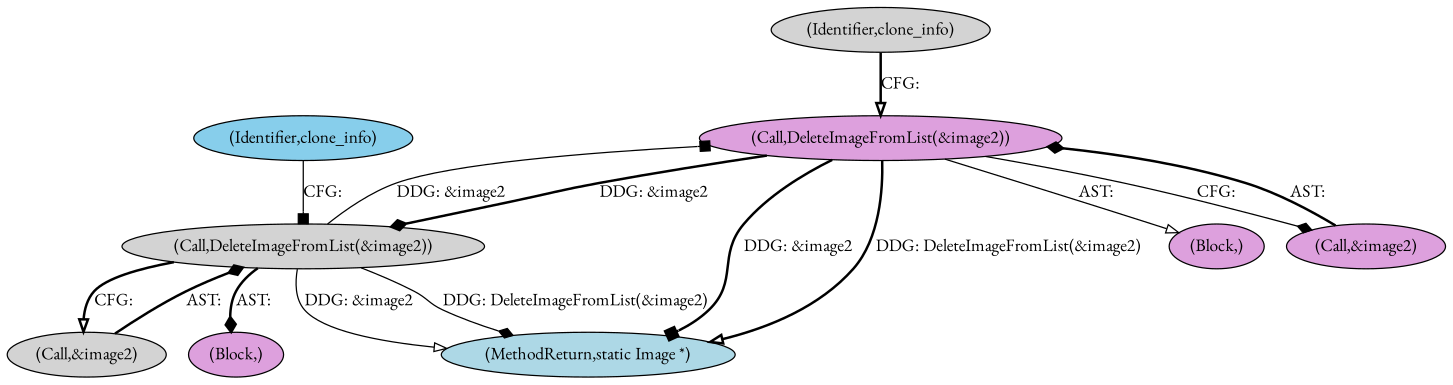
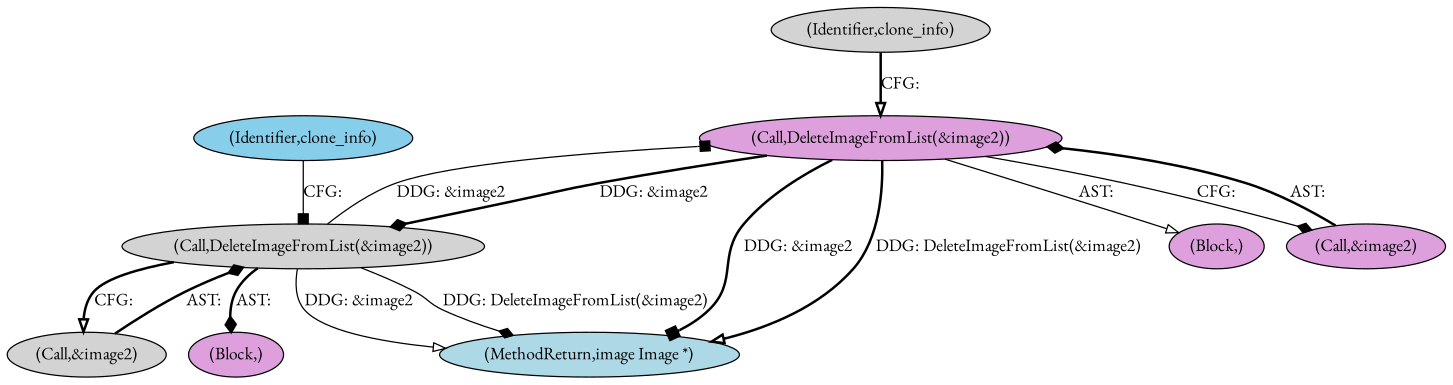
(588, 355) -> (589, 355)
